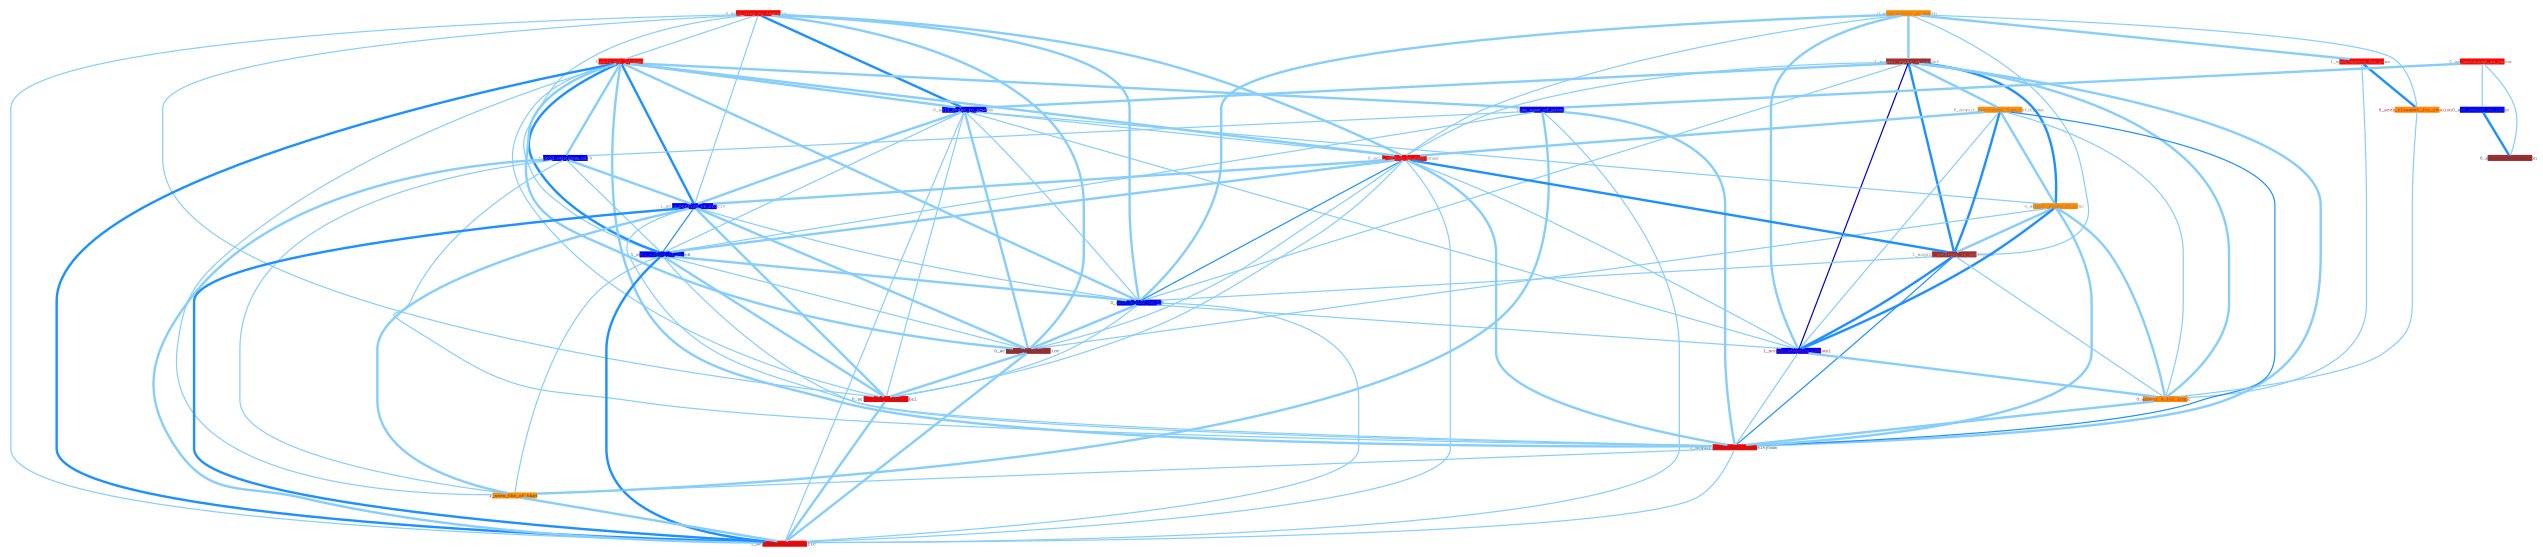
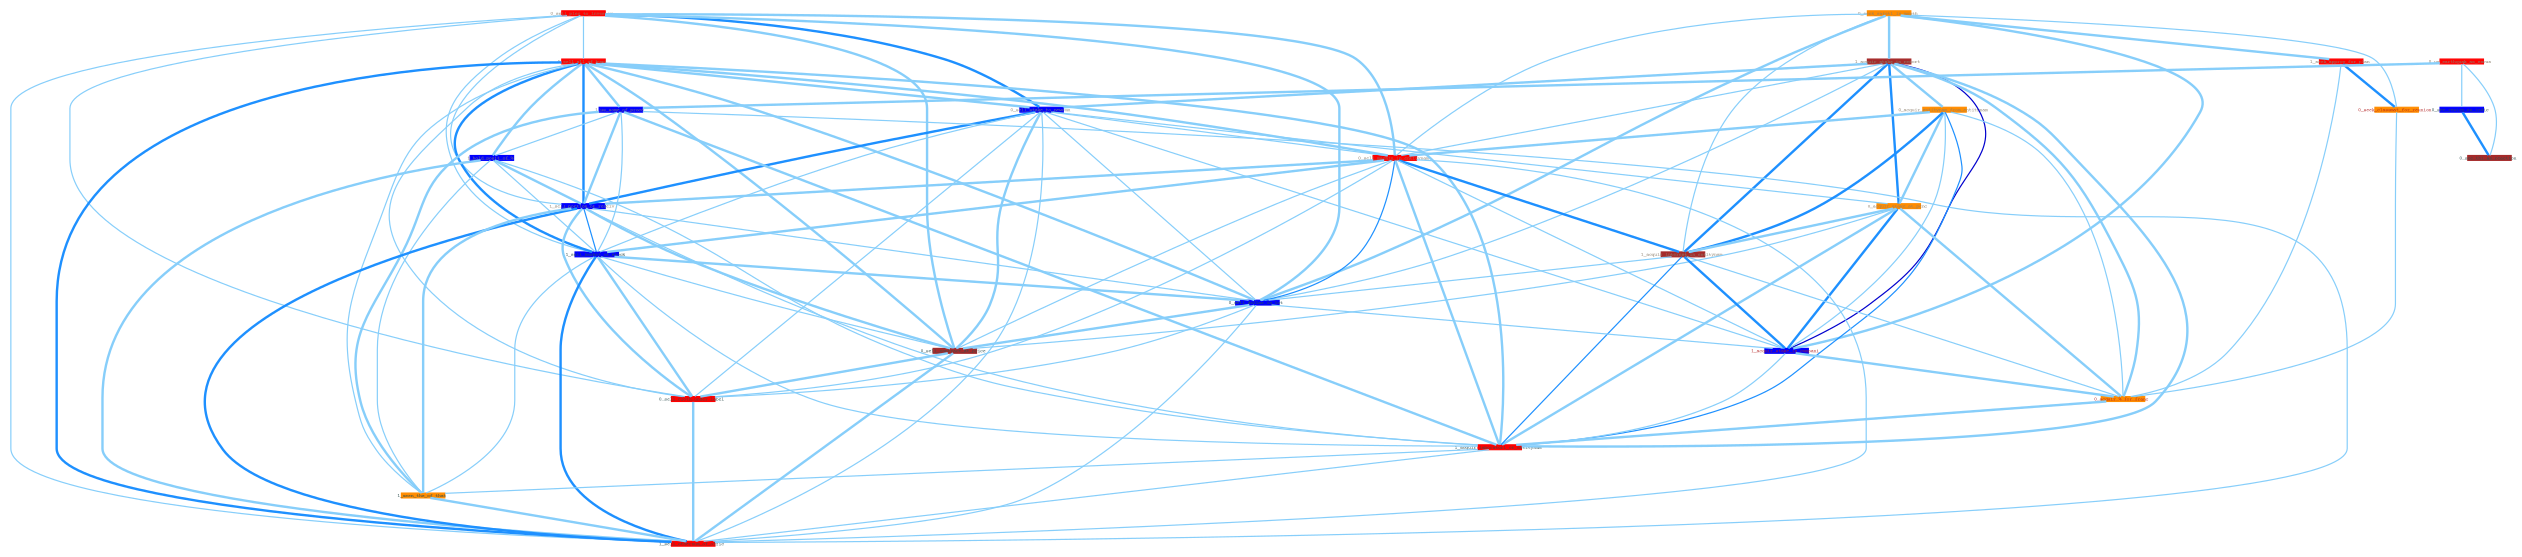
(842, 152) -> (812, 156)
(565, 158) -> (492, 158)
none -> (602, 158)
